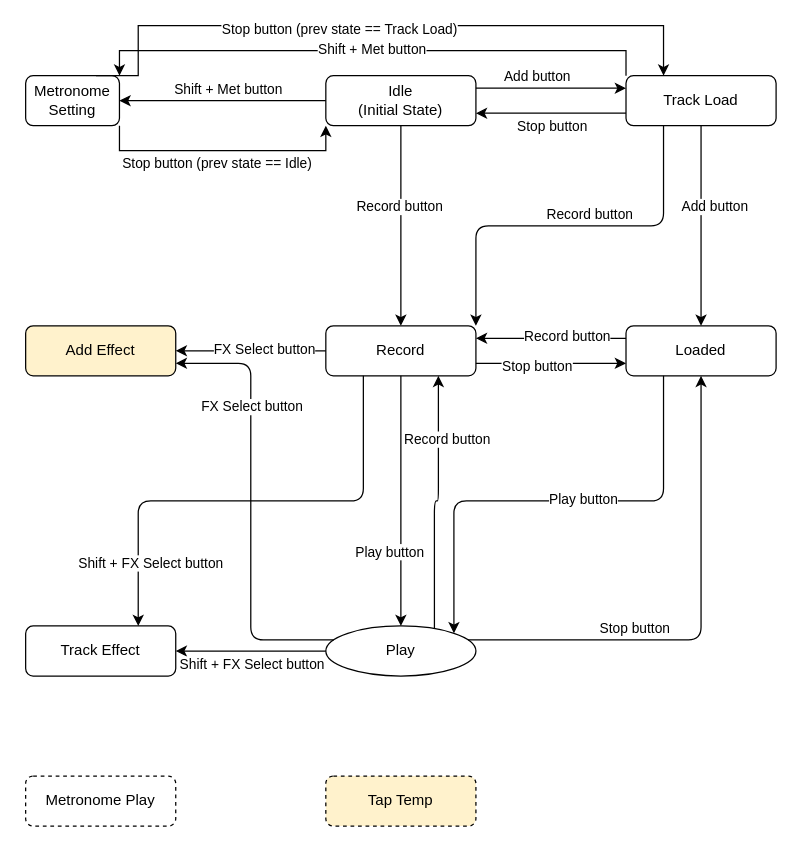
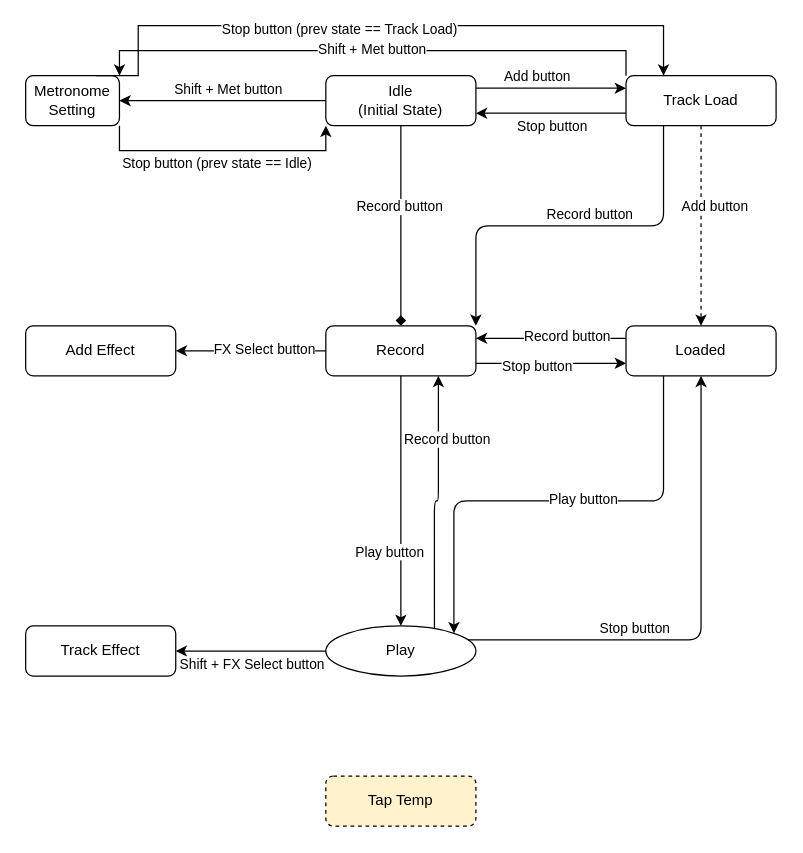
(701, 263) -> (701, 263)
(401, 316) -> (401, 315)
(101, 351) -> (101, 351)
(255, 501) -> none
(251, 510) -> none
(101, 801) -> none
